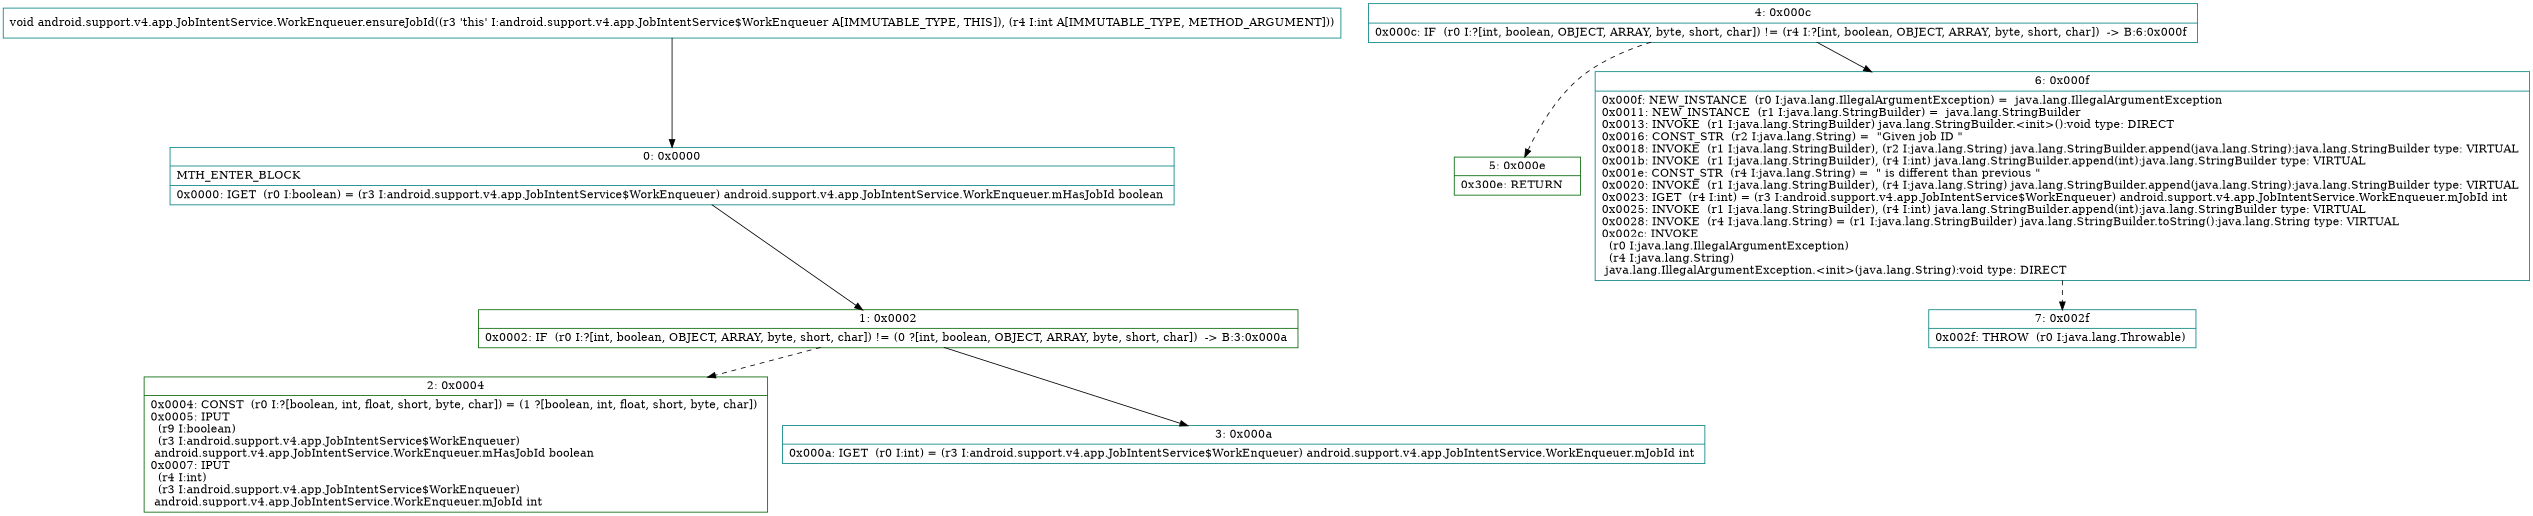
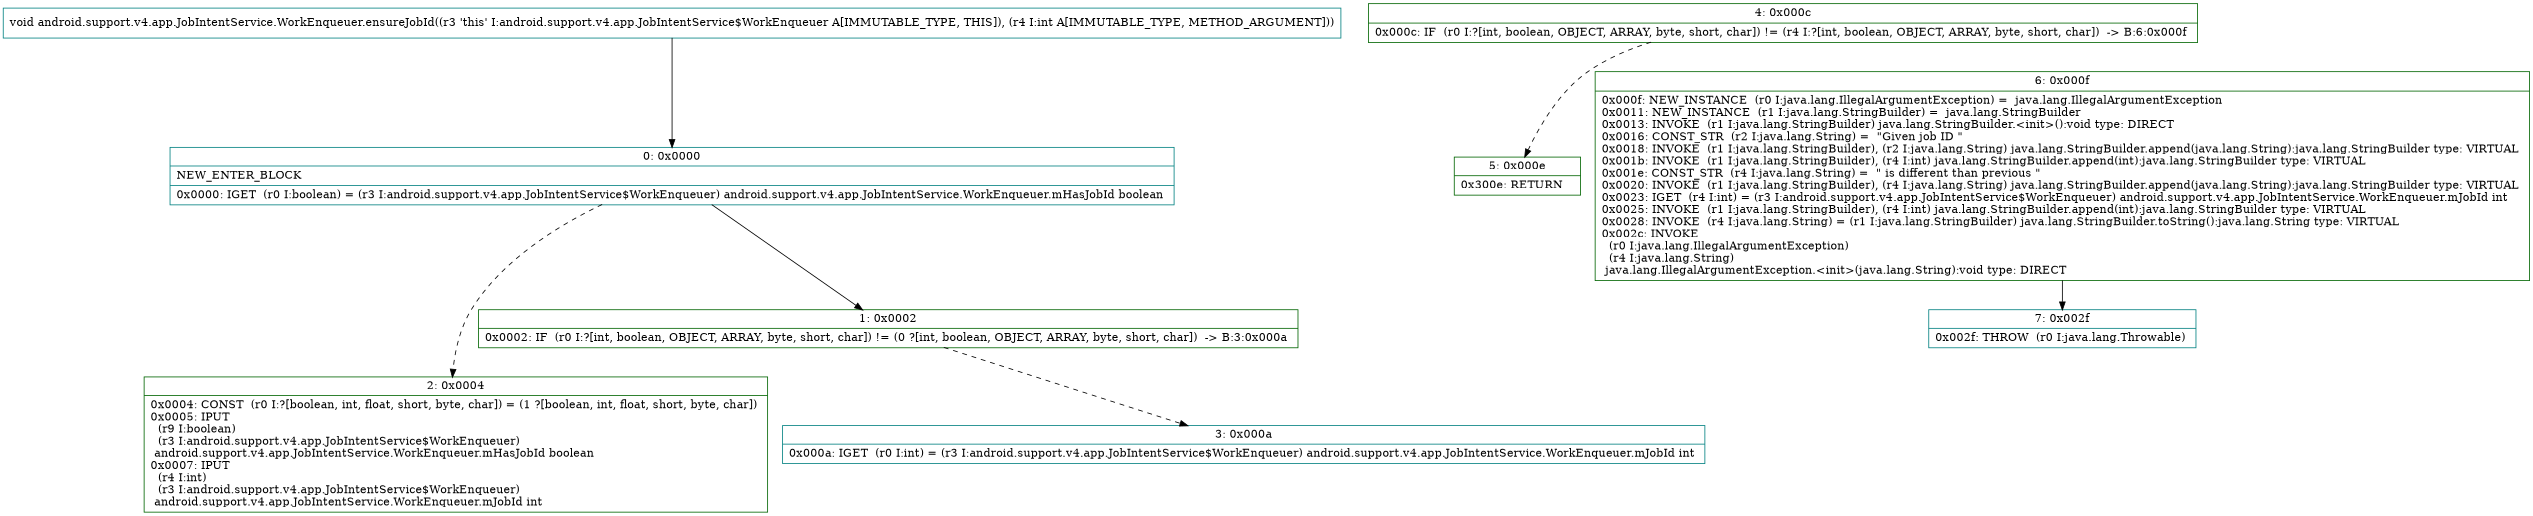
(1783, 23) -> (1783, 23)
(1841, 55) -> none
(239, 175) -> (239, 175)
(2062, 176) -> (2062, 176)
(2062, 291) -> (2062, 291)
(768, 361) -> (506, 269)
(1062, 385) -> (1062, 385)
